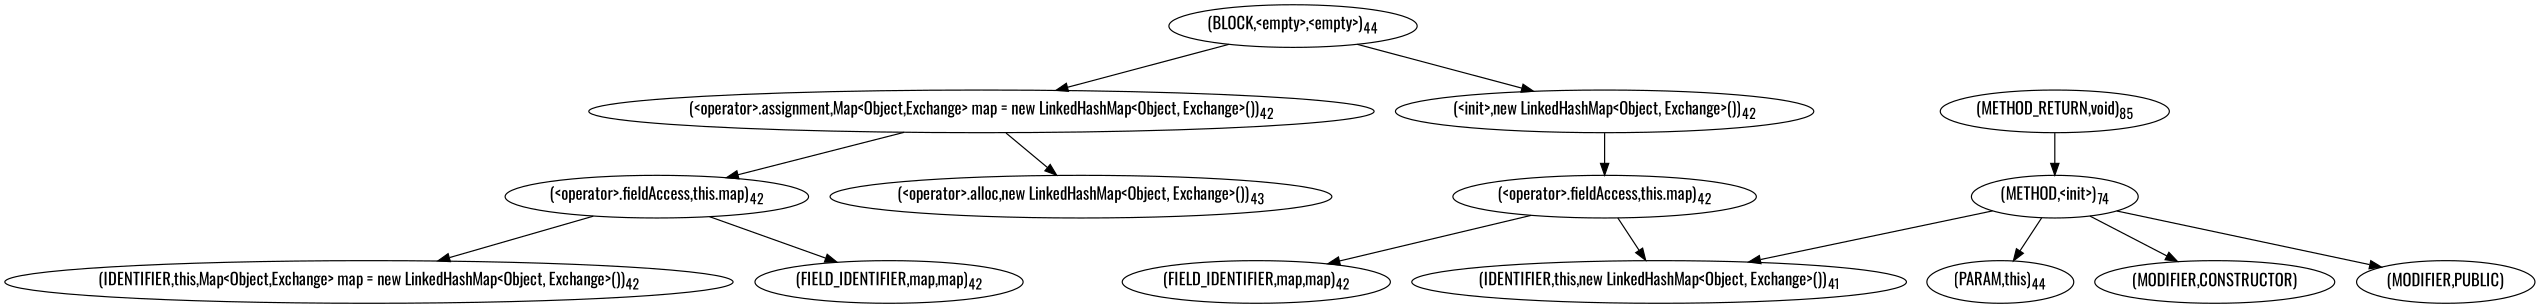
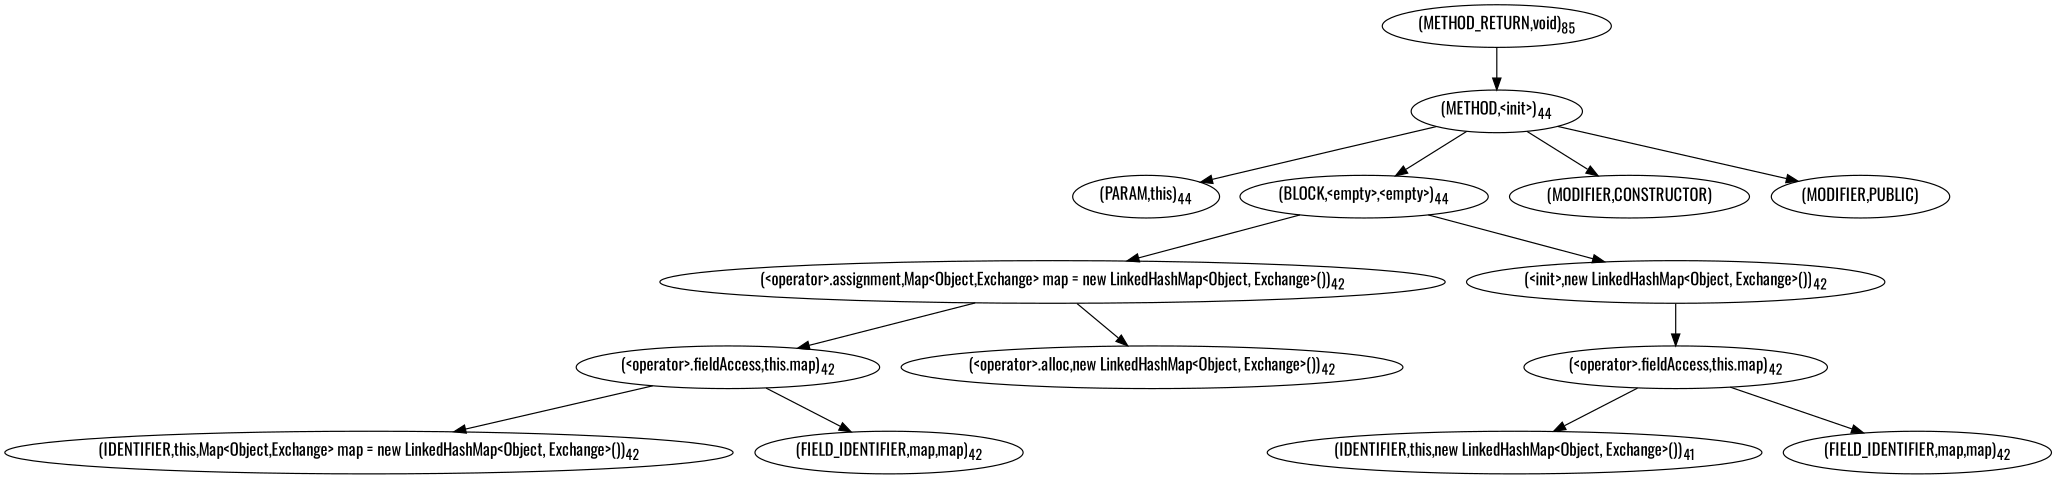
(1257, 195) -> (1329, 365)
(2103, 195) -> (1545, 110)
(1877, 235) -> (1436, 150)
